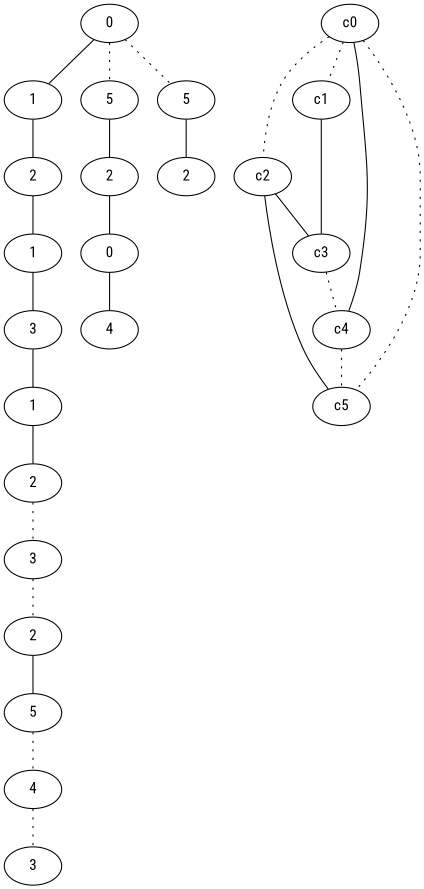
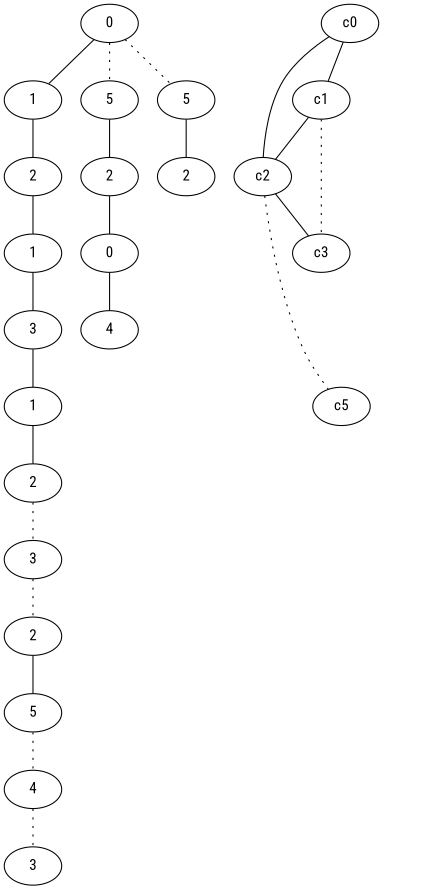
(336, 62) -> (336, 62)
(279, 88) -> (279, 88)
none -> (292, 138)
(321, 177) -> (321, 177)
(420, 217) -> none
(285, 297) -> (285, 297)
(342, 330) -> none
